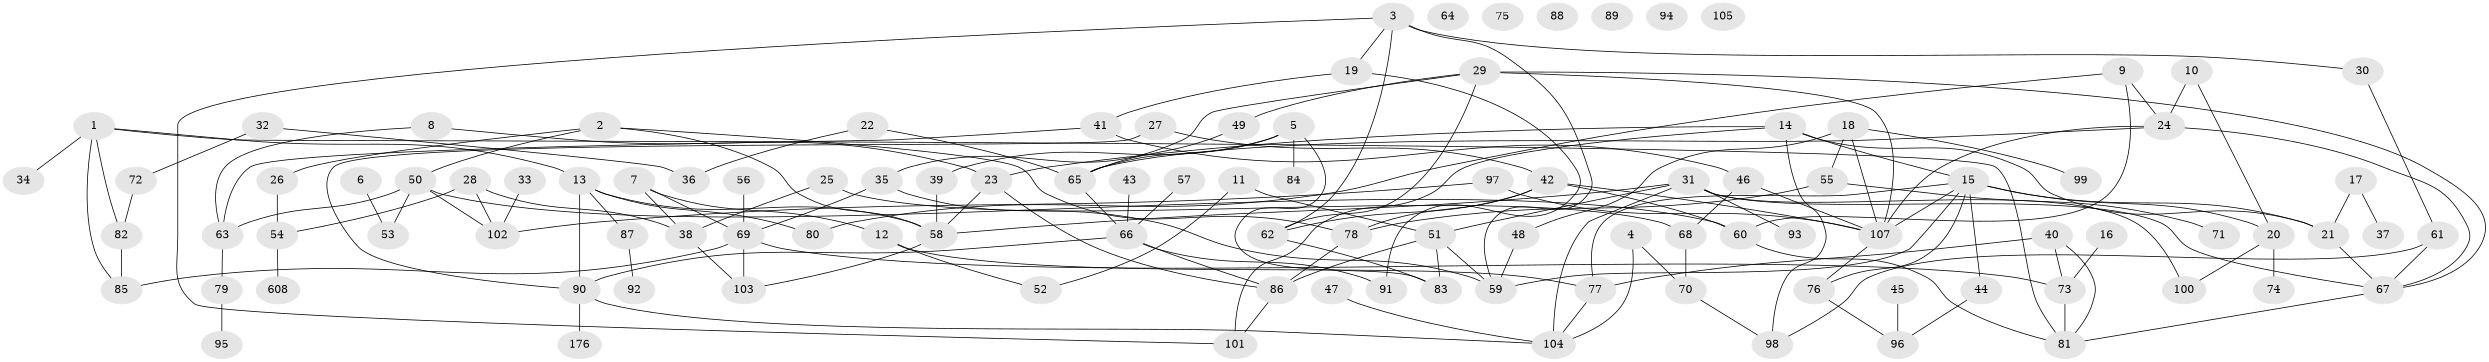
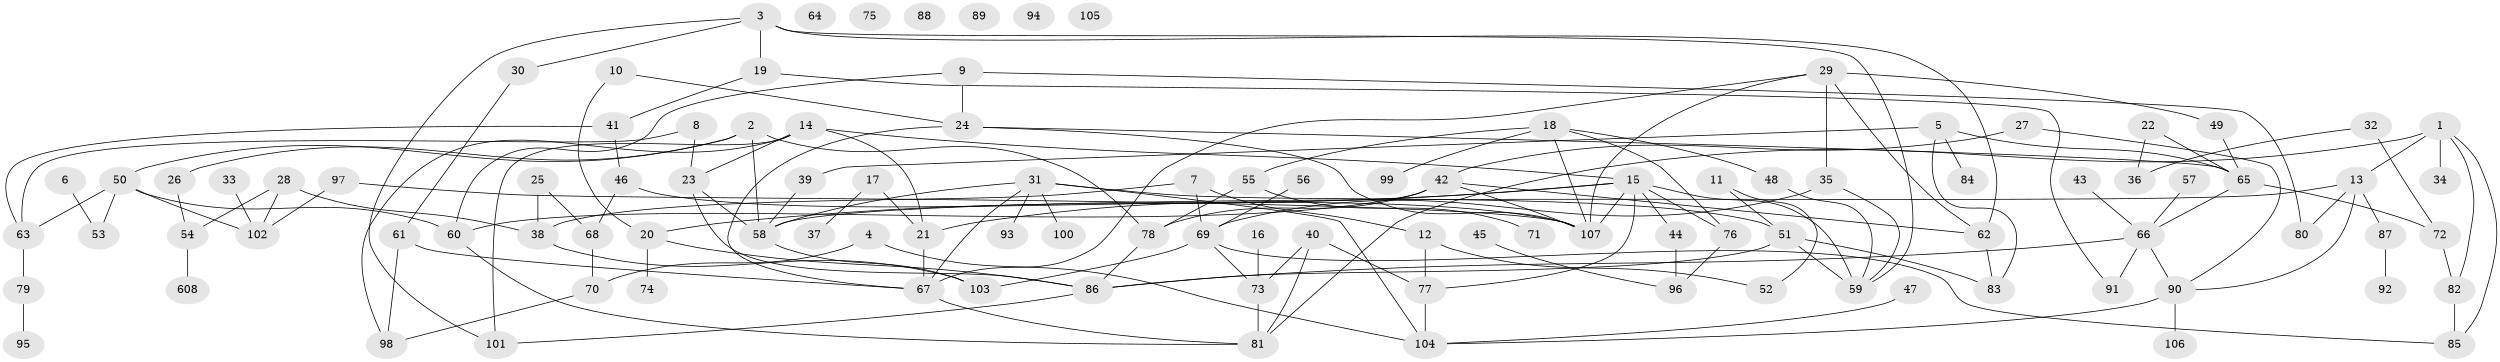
none -> (2345, 202)
(2225, 265) -> (869, 265)
(1837, 271) -> (1661, 167)
(580, 345) -> (2175, 345)
